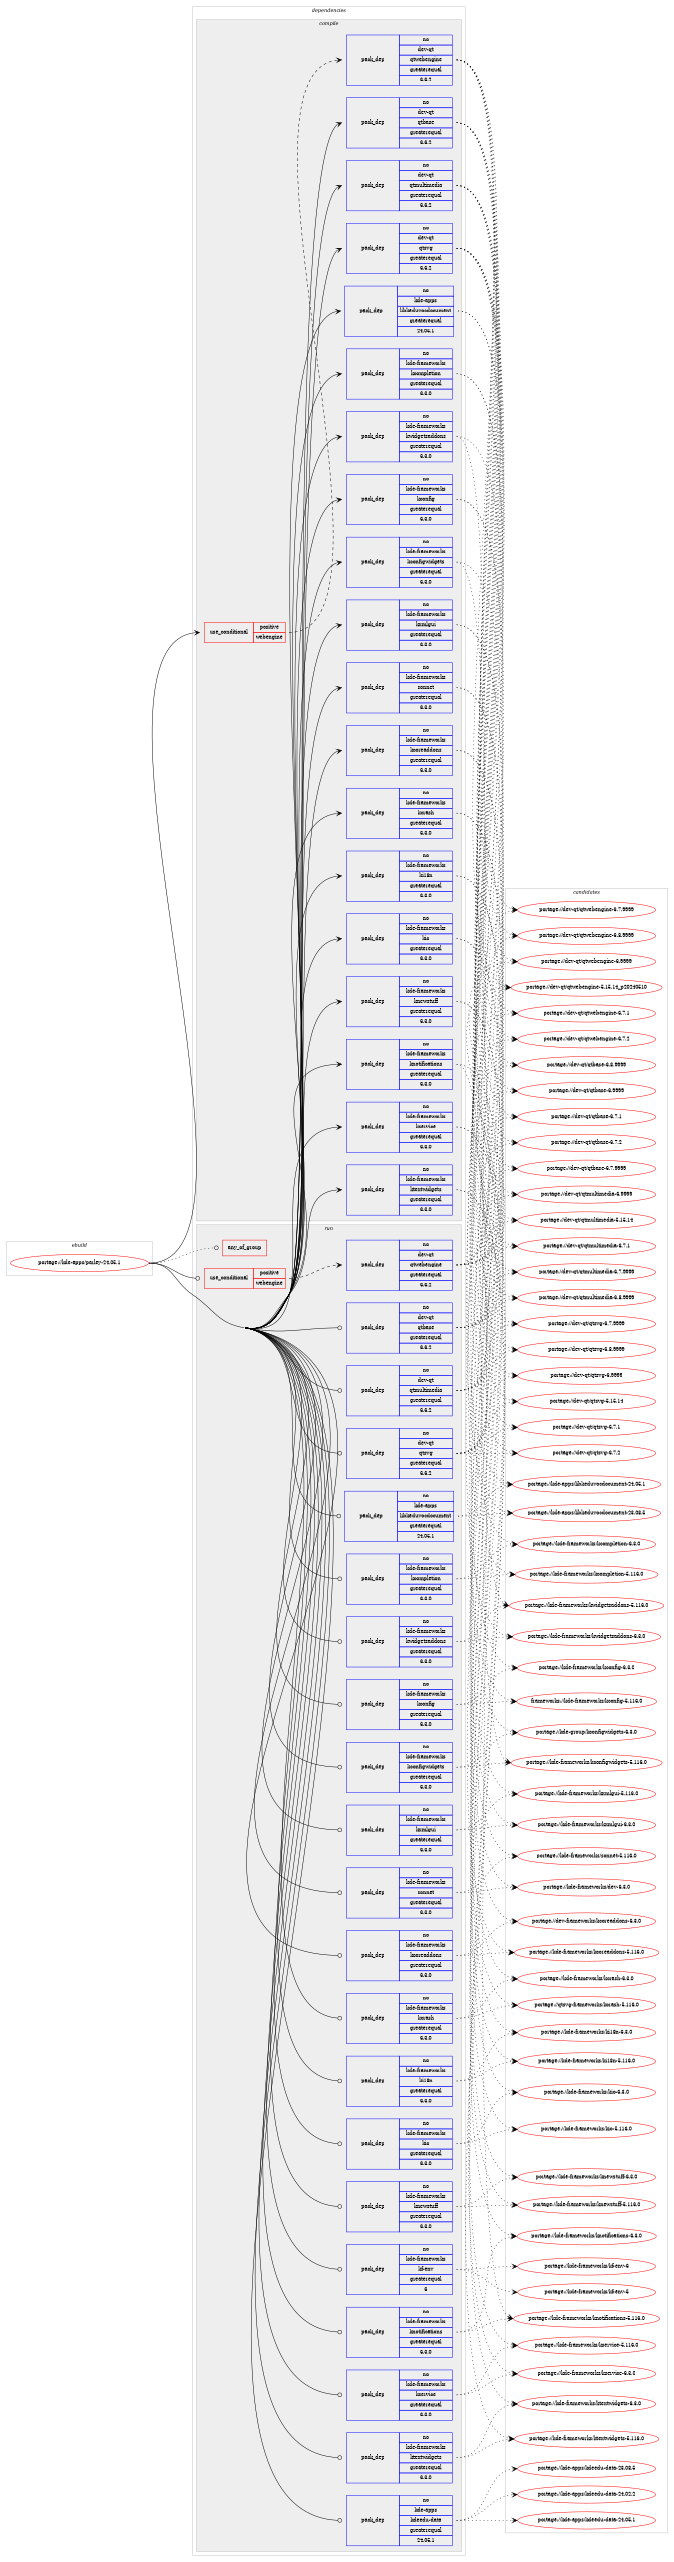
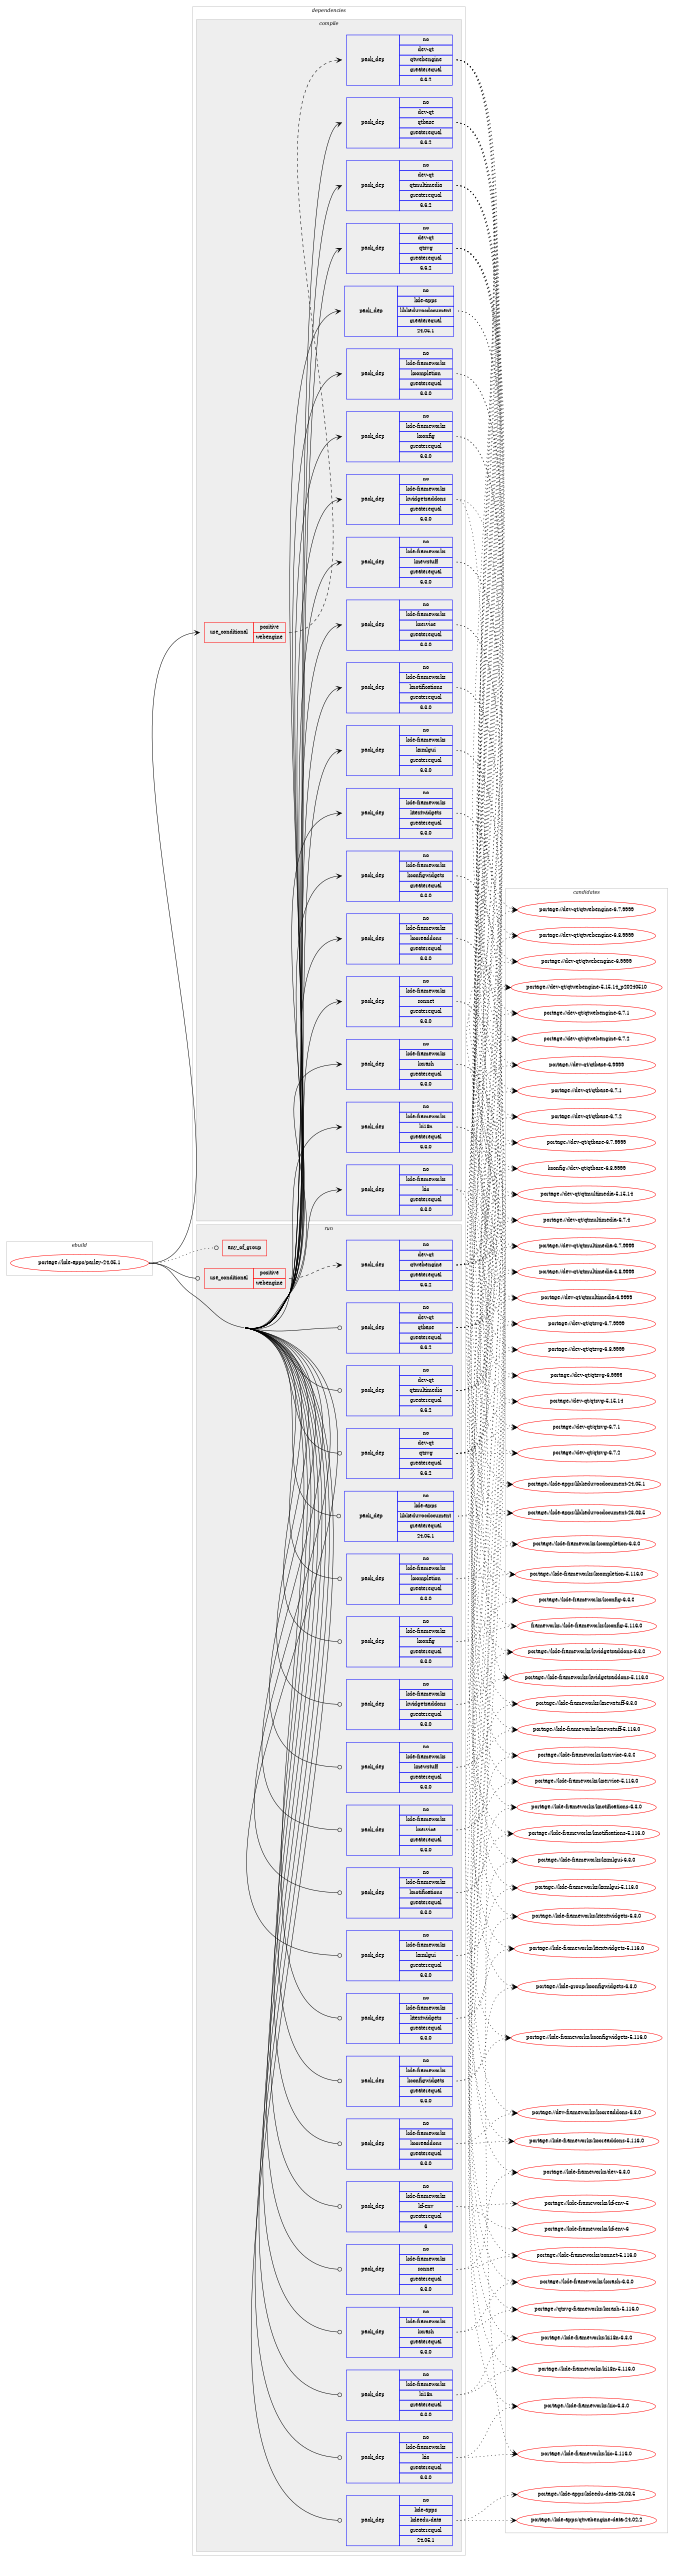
(587, 1065) -> (587, 1169)
(587, 1246) -> (587, 1220)
(587, 2495) -> (587, 2520)
(587, 2520) -> none
